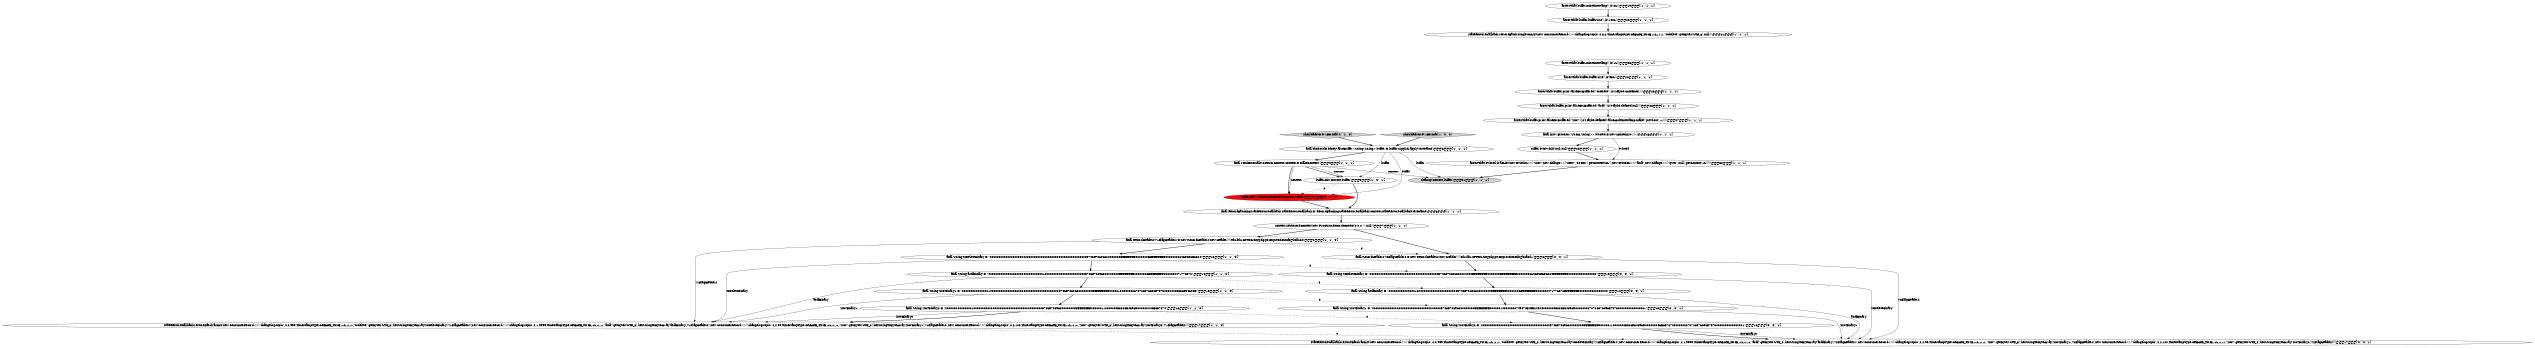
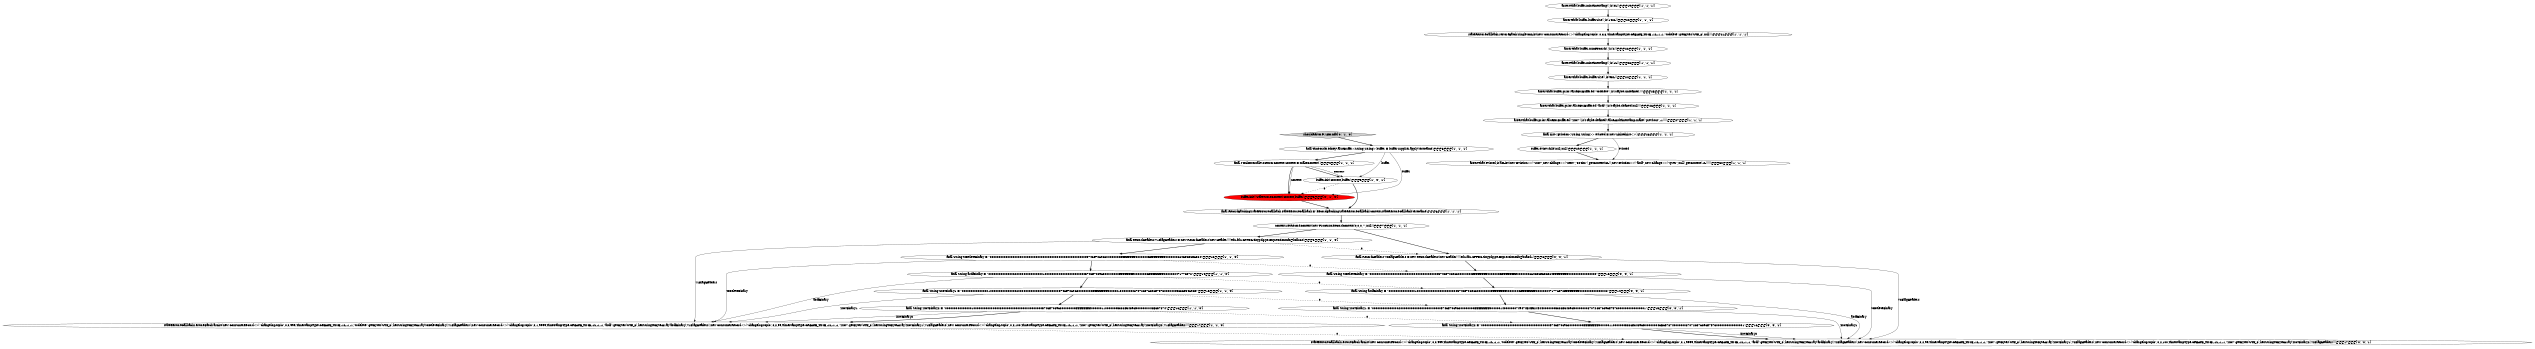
none -> (1608, 49)
(1428, 135) -> none
(1455, 180) -> none
